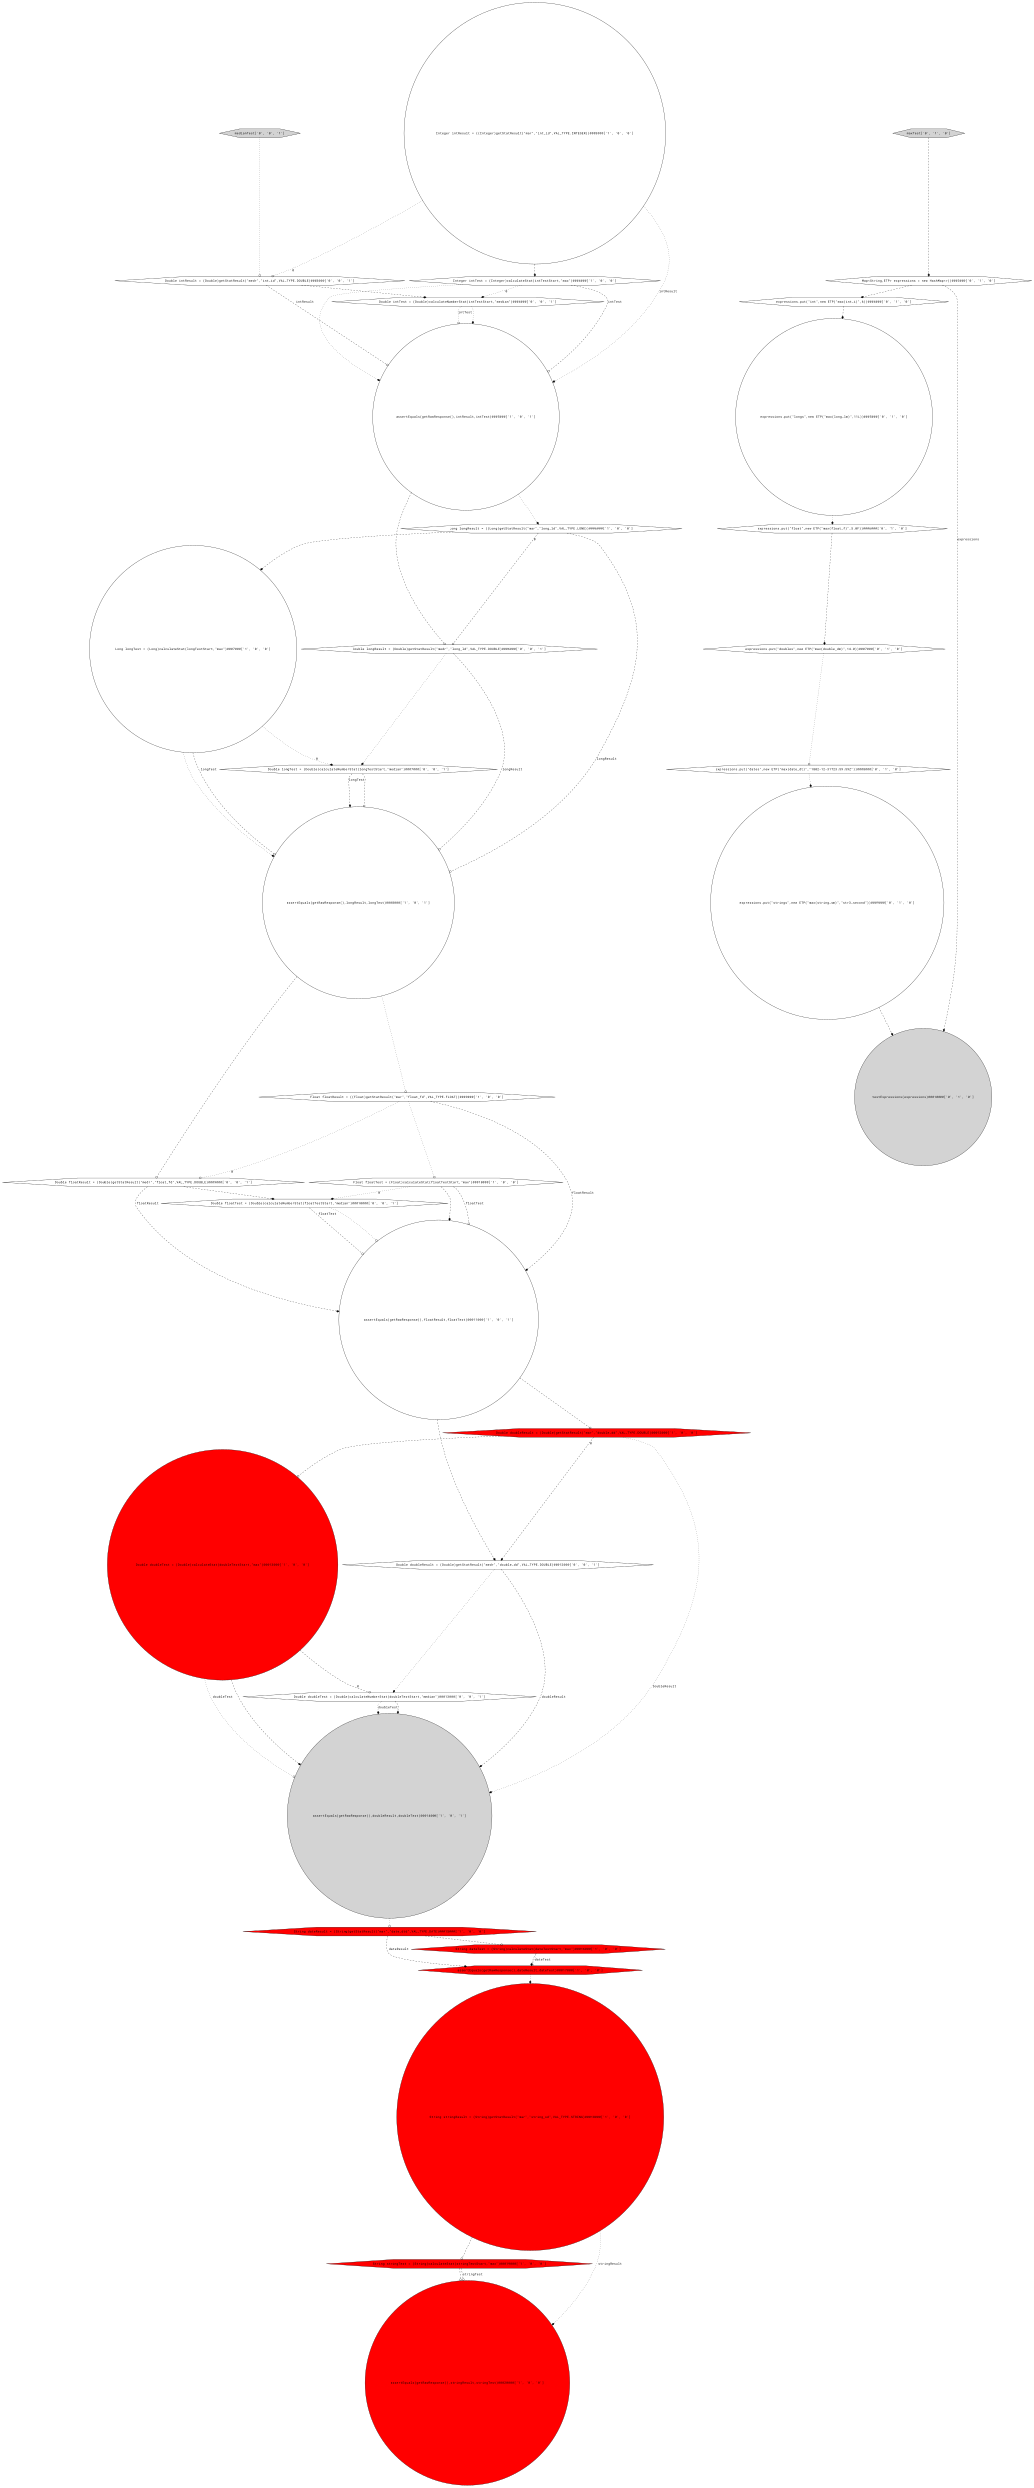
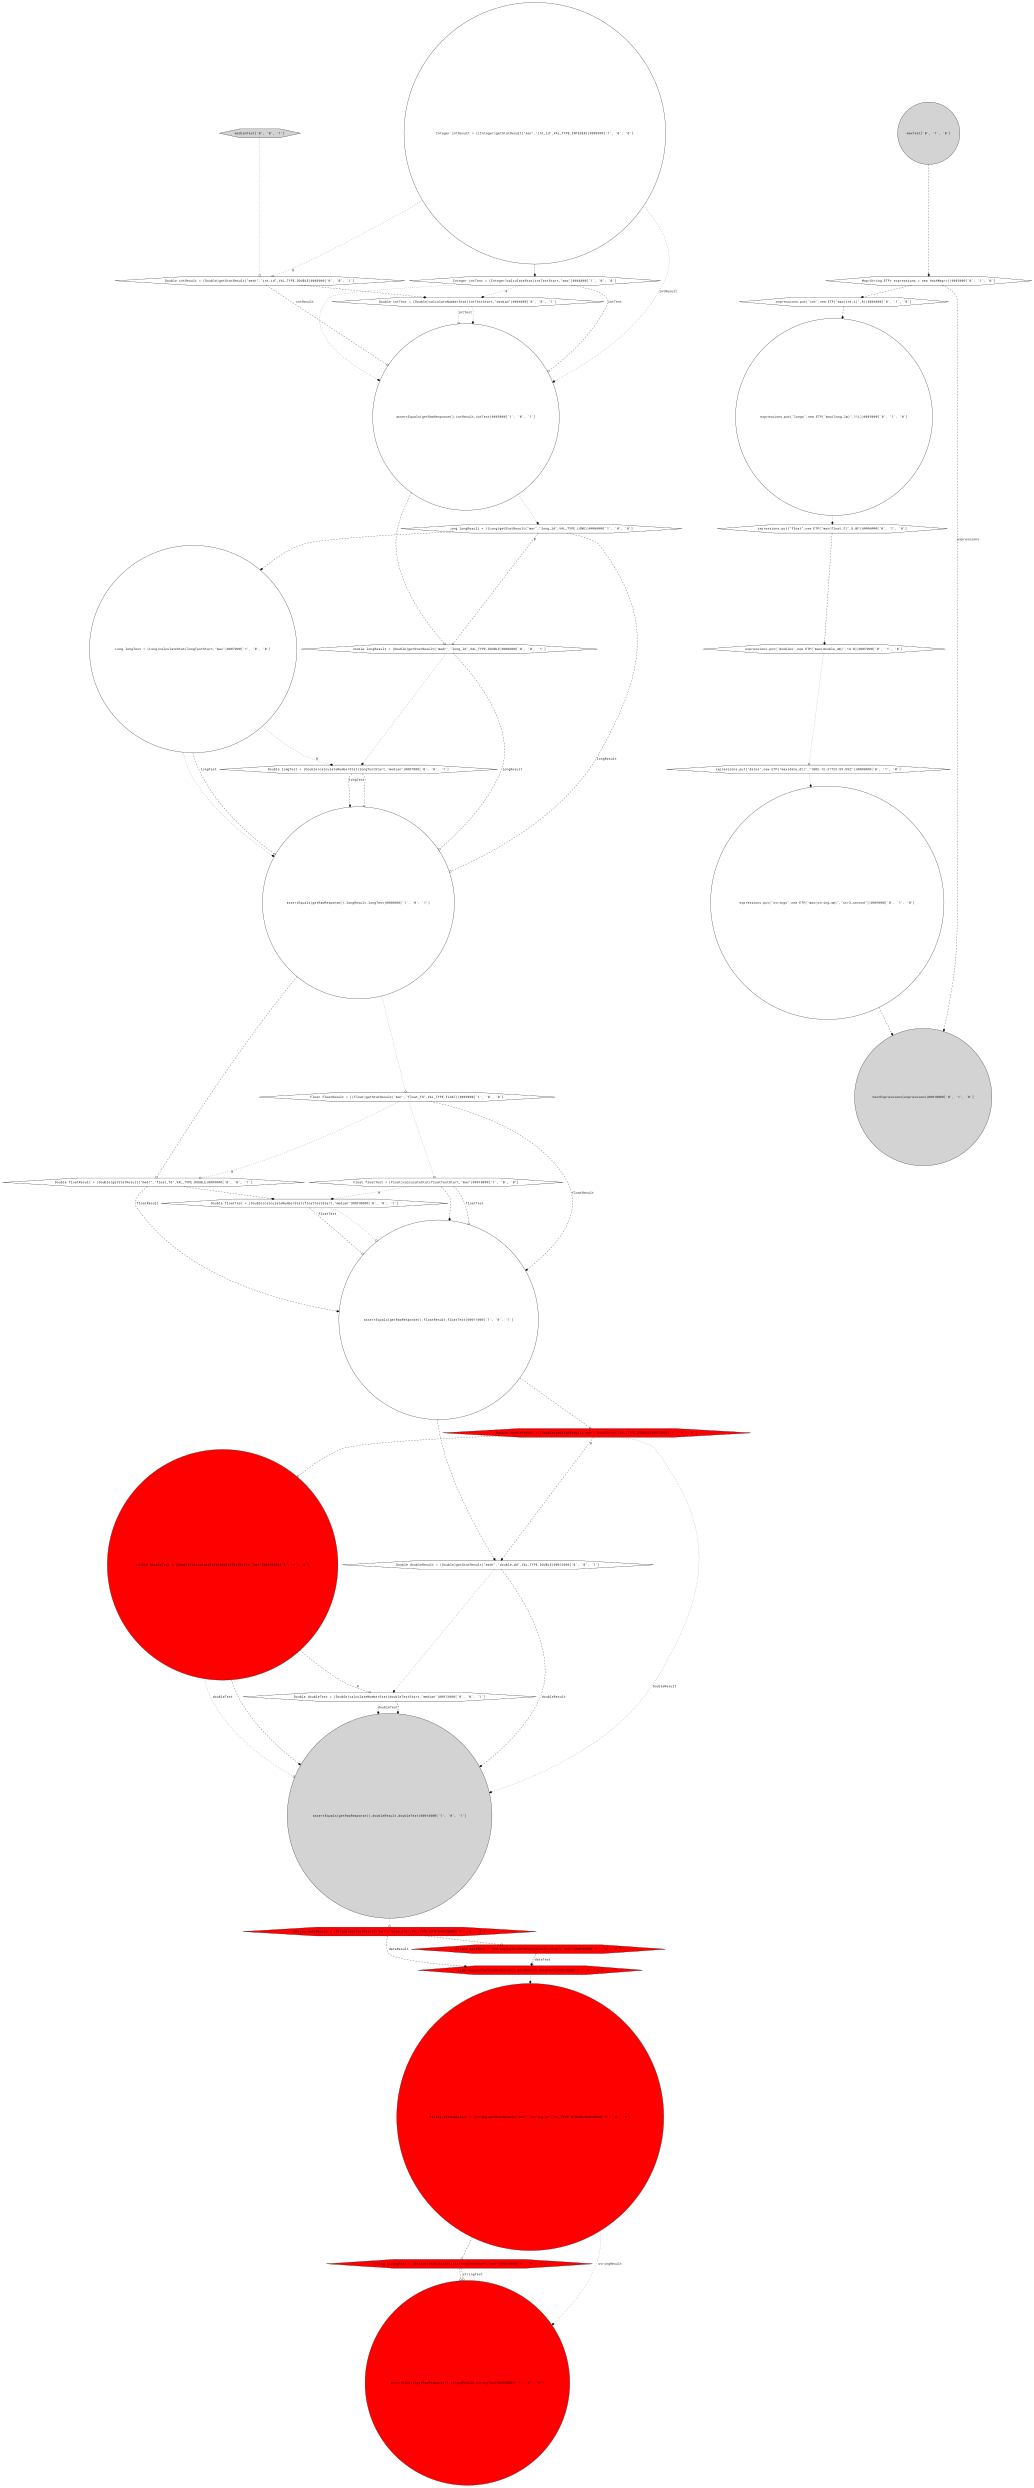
(929, 133) -> (929, 133)
